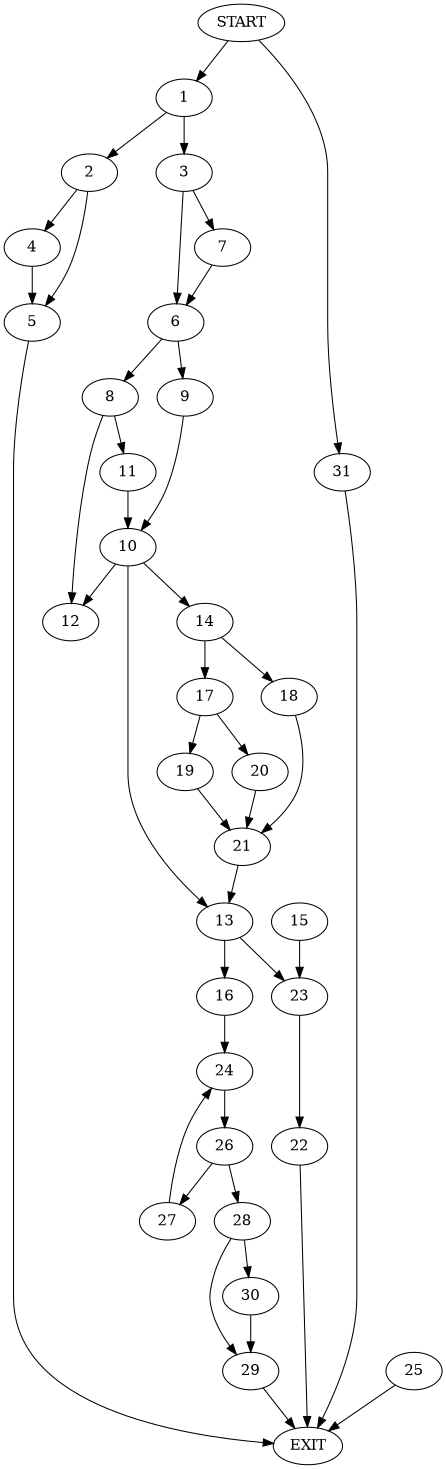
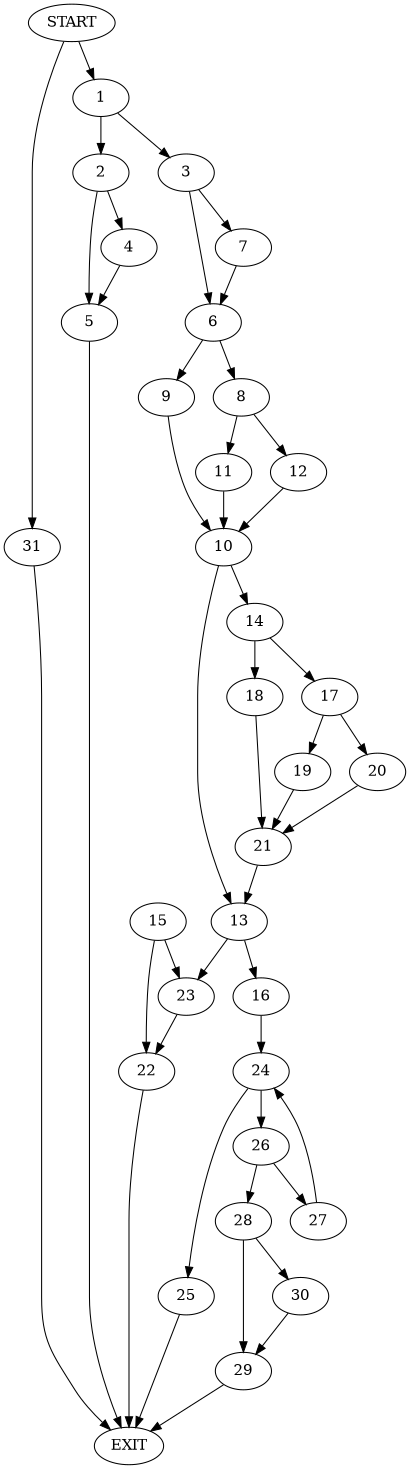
(103, 581) -> (265, 506)
none -> (148, 991)
none -> (208, 1174)
